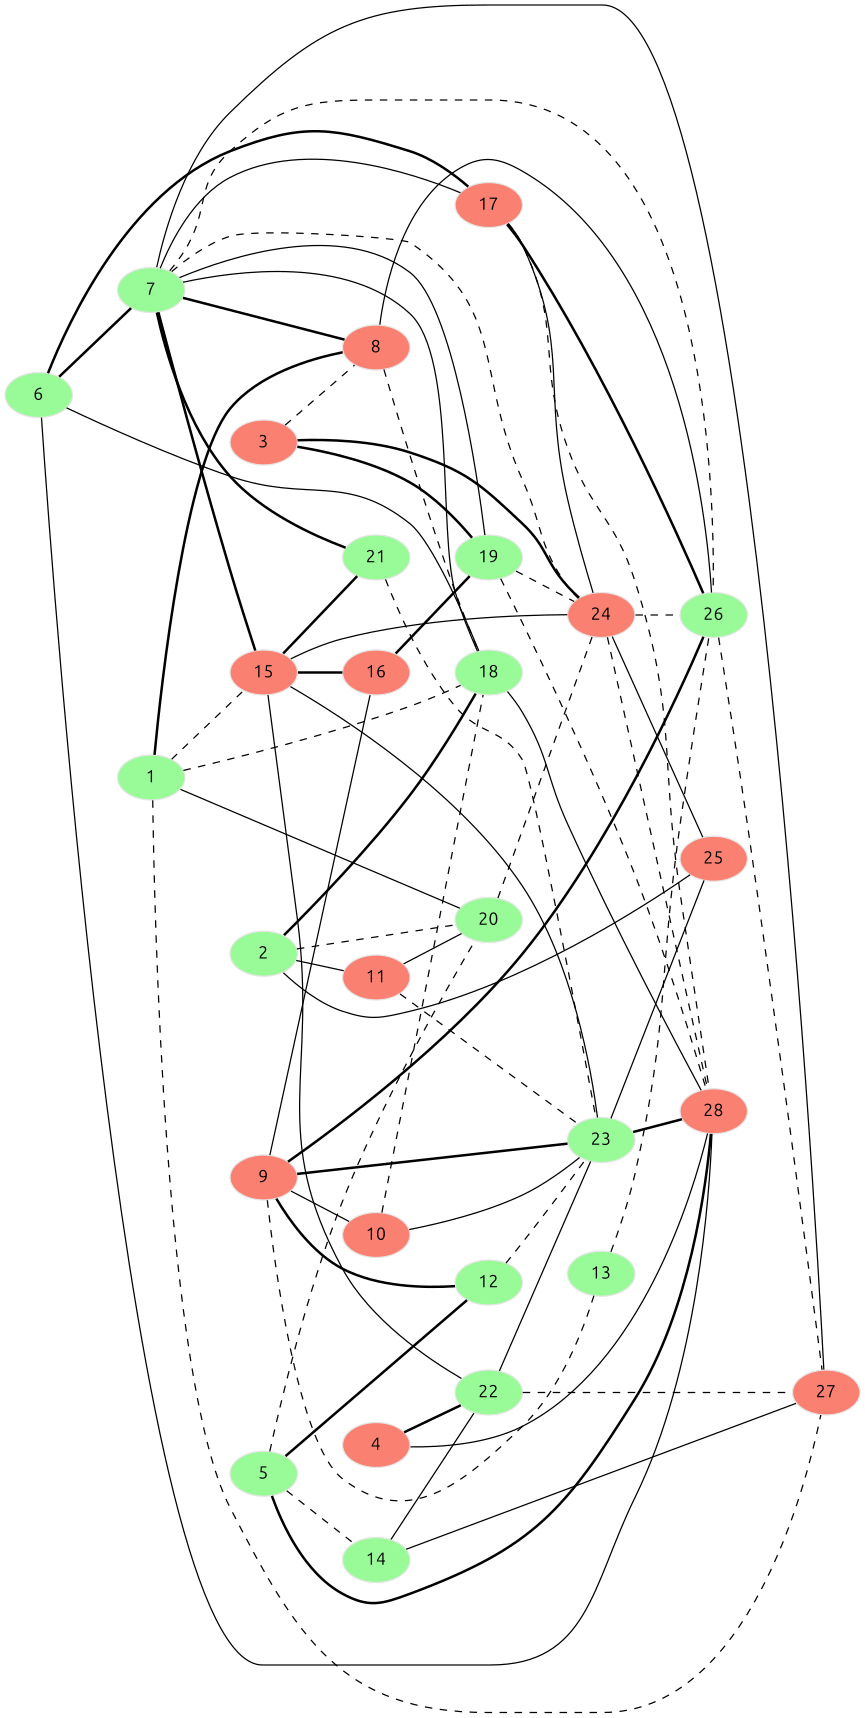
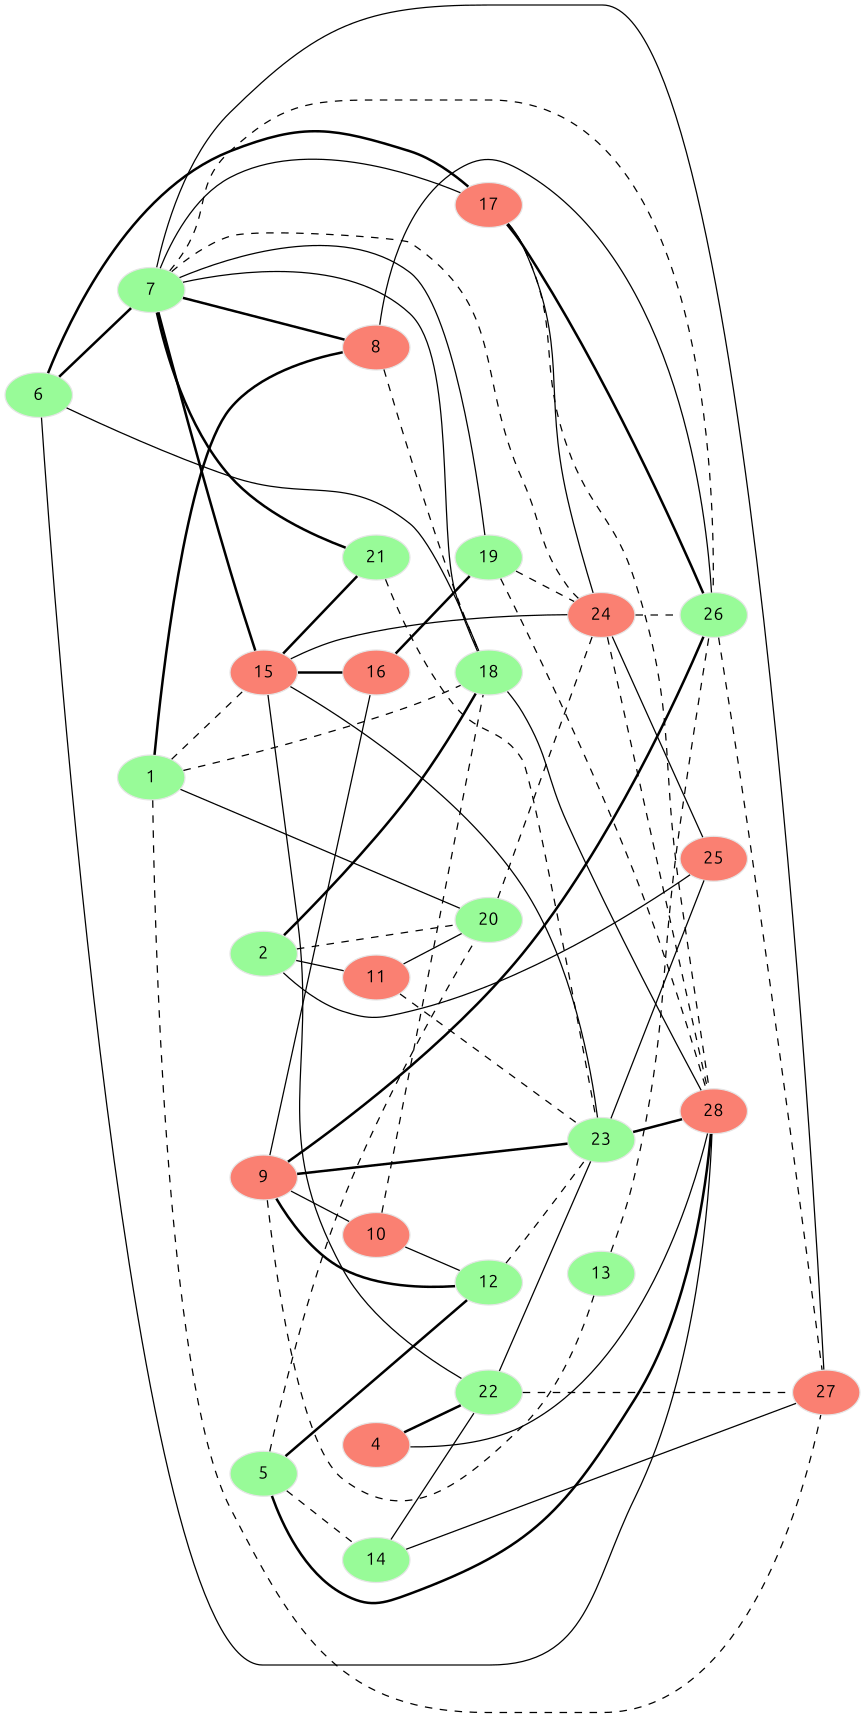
(264, 442) -> none
(499, 1205) -> (433, 1259)
